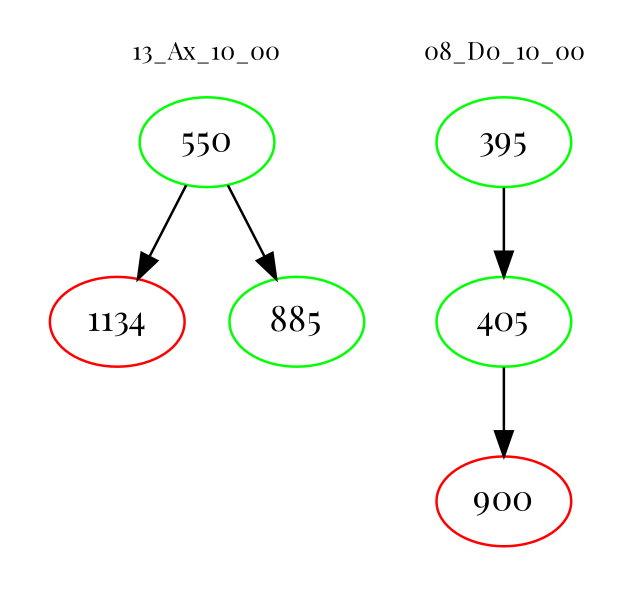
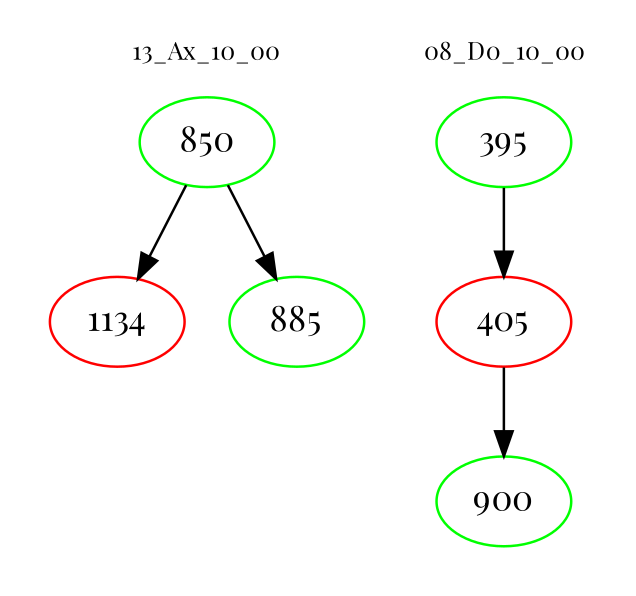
(207, 142) -> (207, 142)
(504, 322) -> (504, 322)
(504, 501) -> (504, 501)
